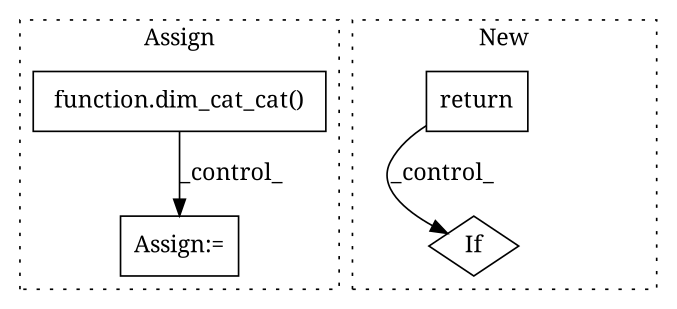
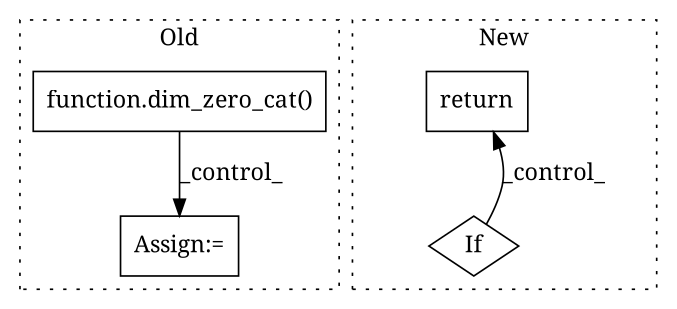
(180, 39) -> (180, 39)
(180, 101) -> (180, 101)
(387, 178) -> (502, 187)
